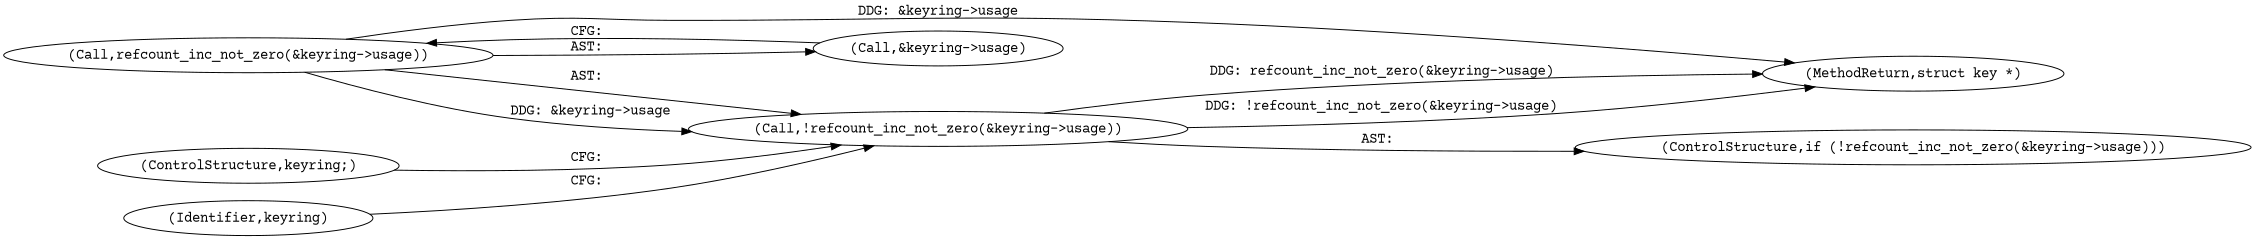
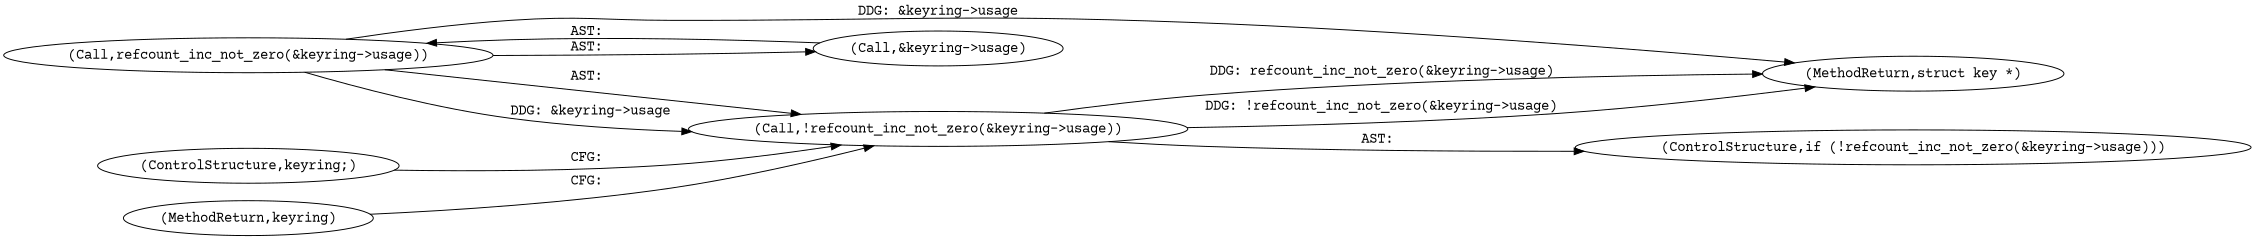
(591, 32) -> (591, 32)
(248, 218) -> (248, 218)
